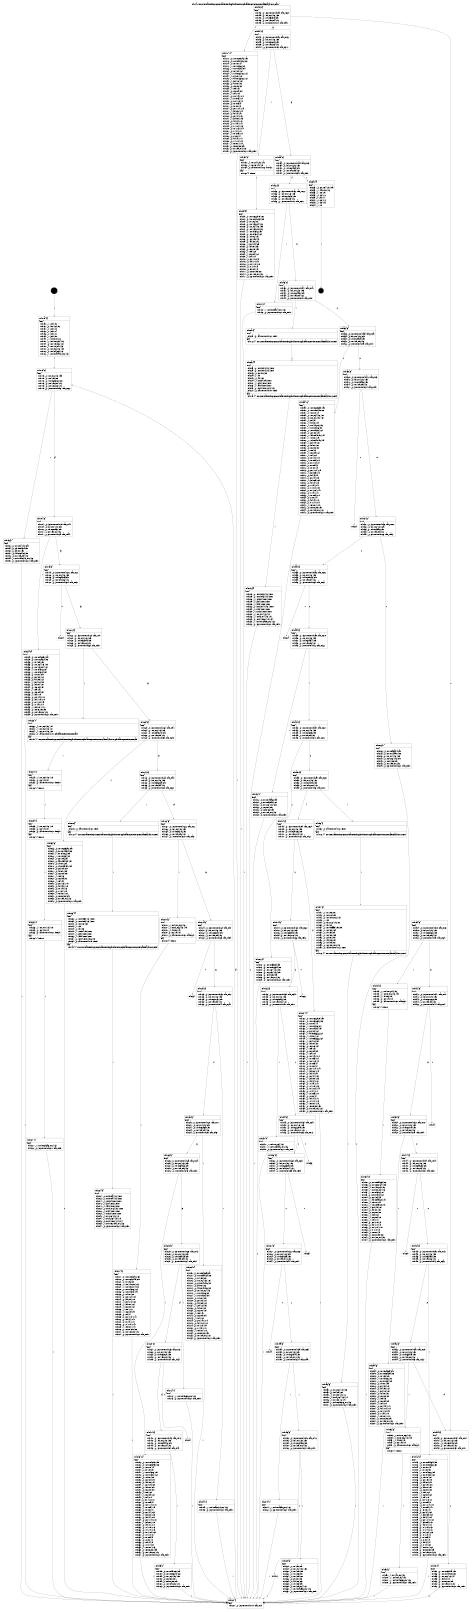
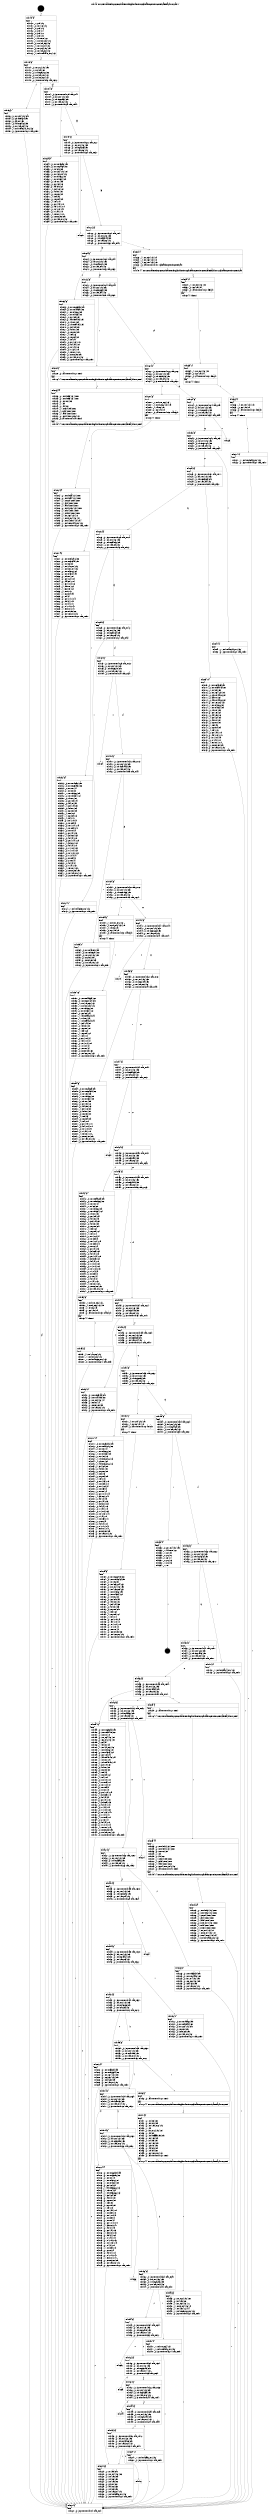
(294, 314) -> (174, 1700)
(450, 653) -> (134, 1321)
none -> (123, 827)
(320, 1382) -> (104, 2366)
